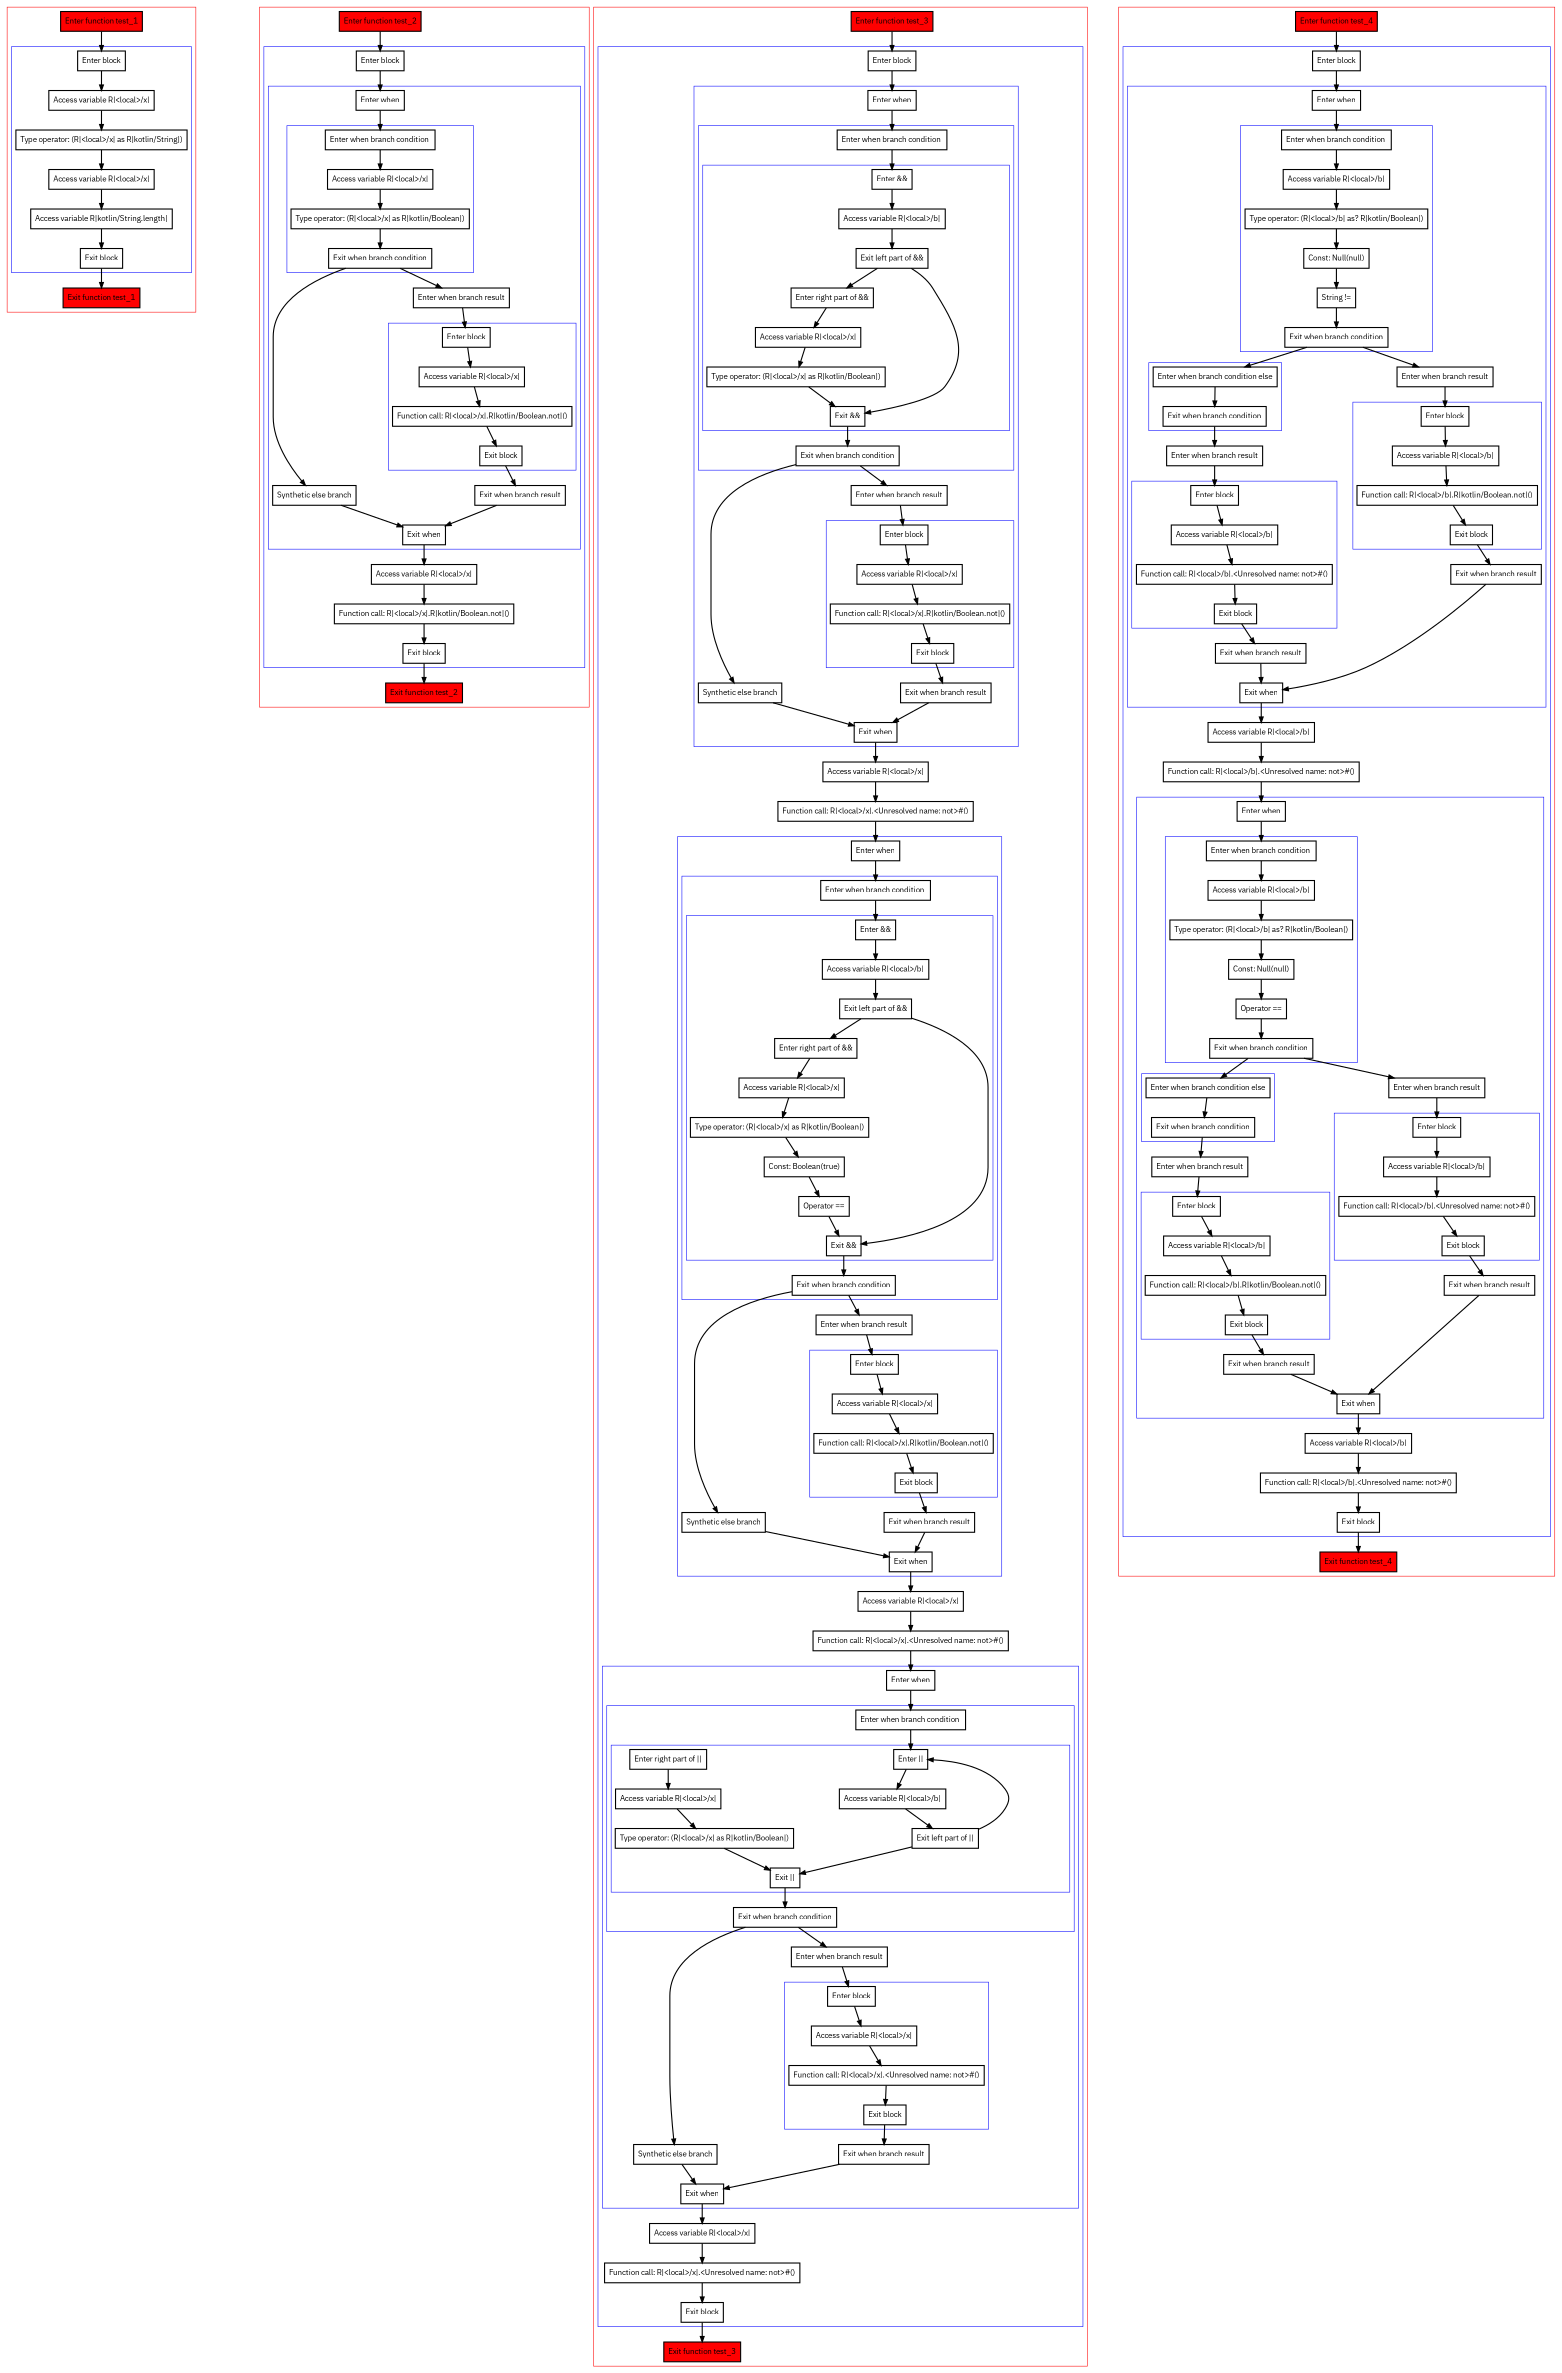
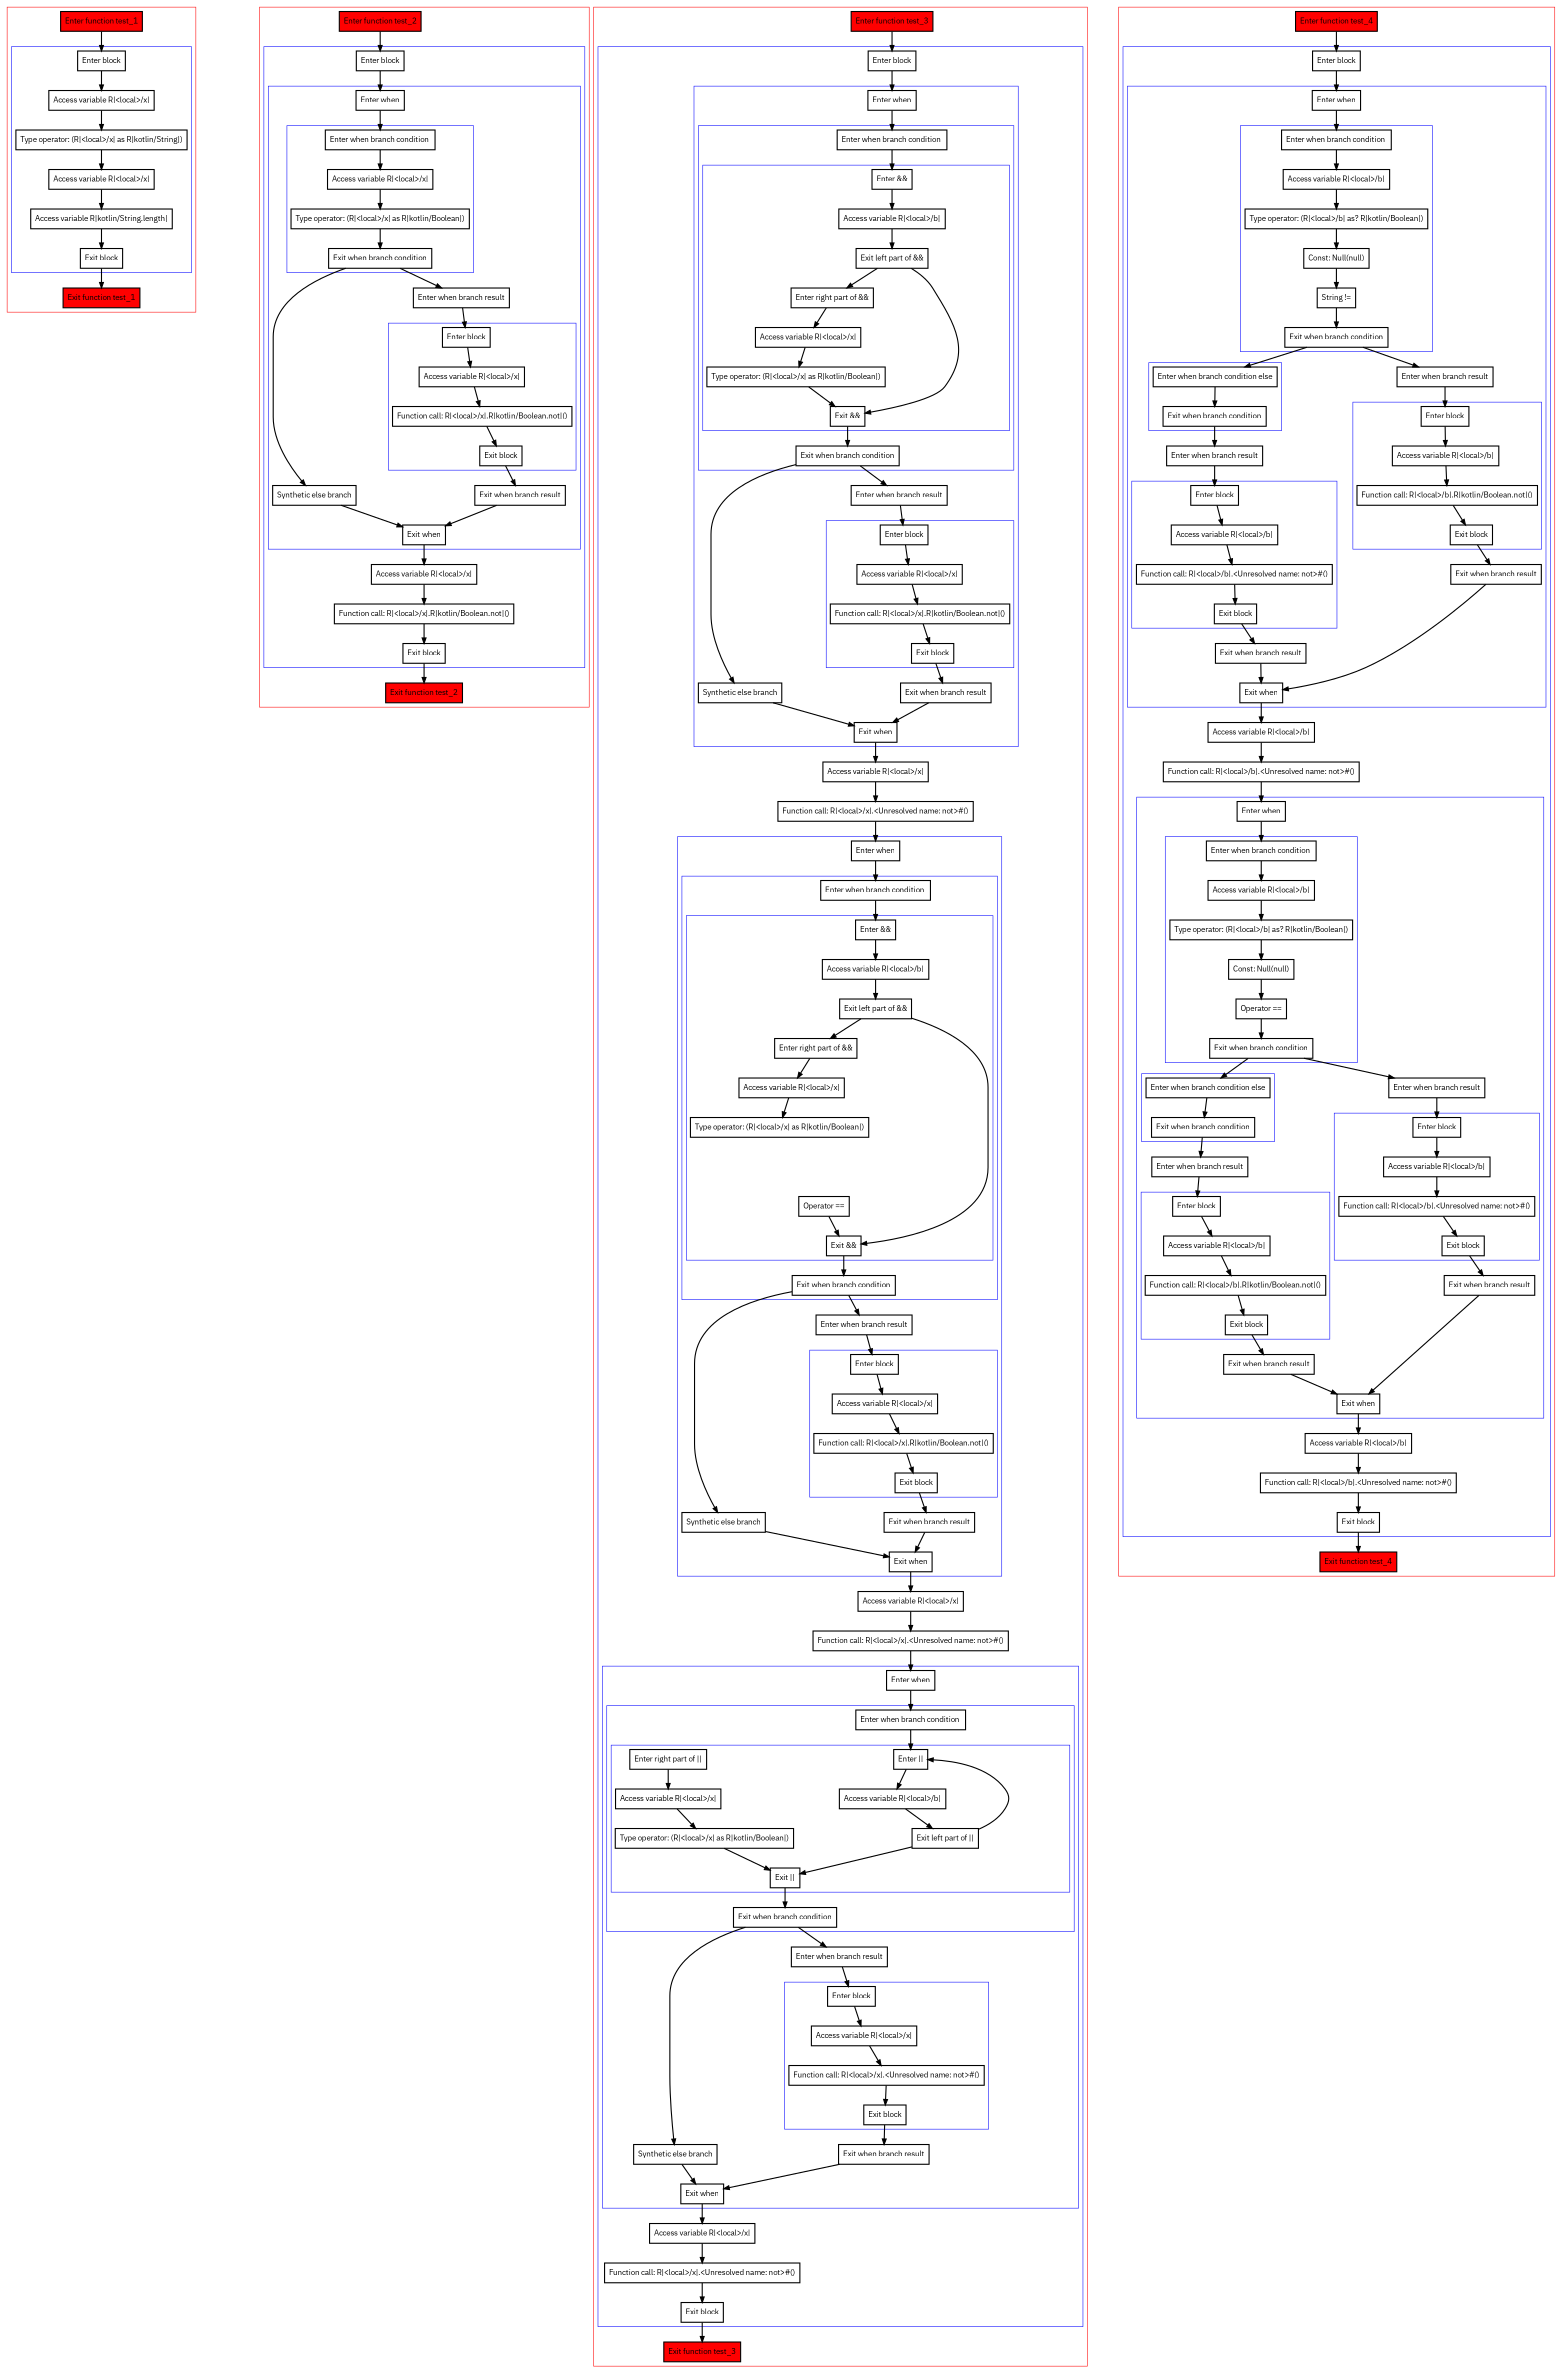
(804, 1167) -> none
